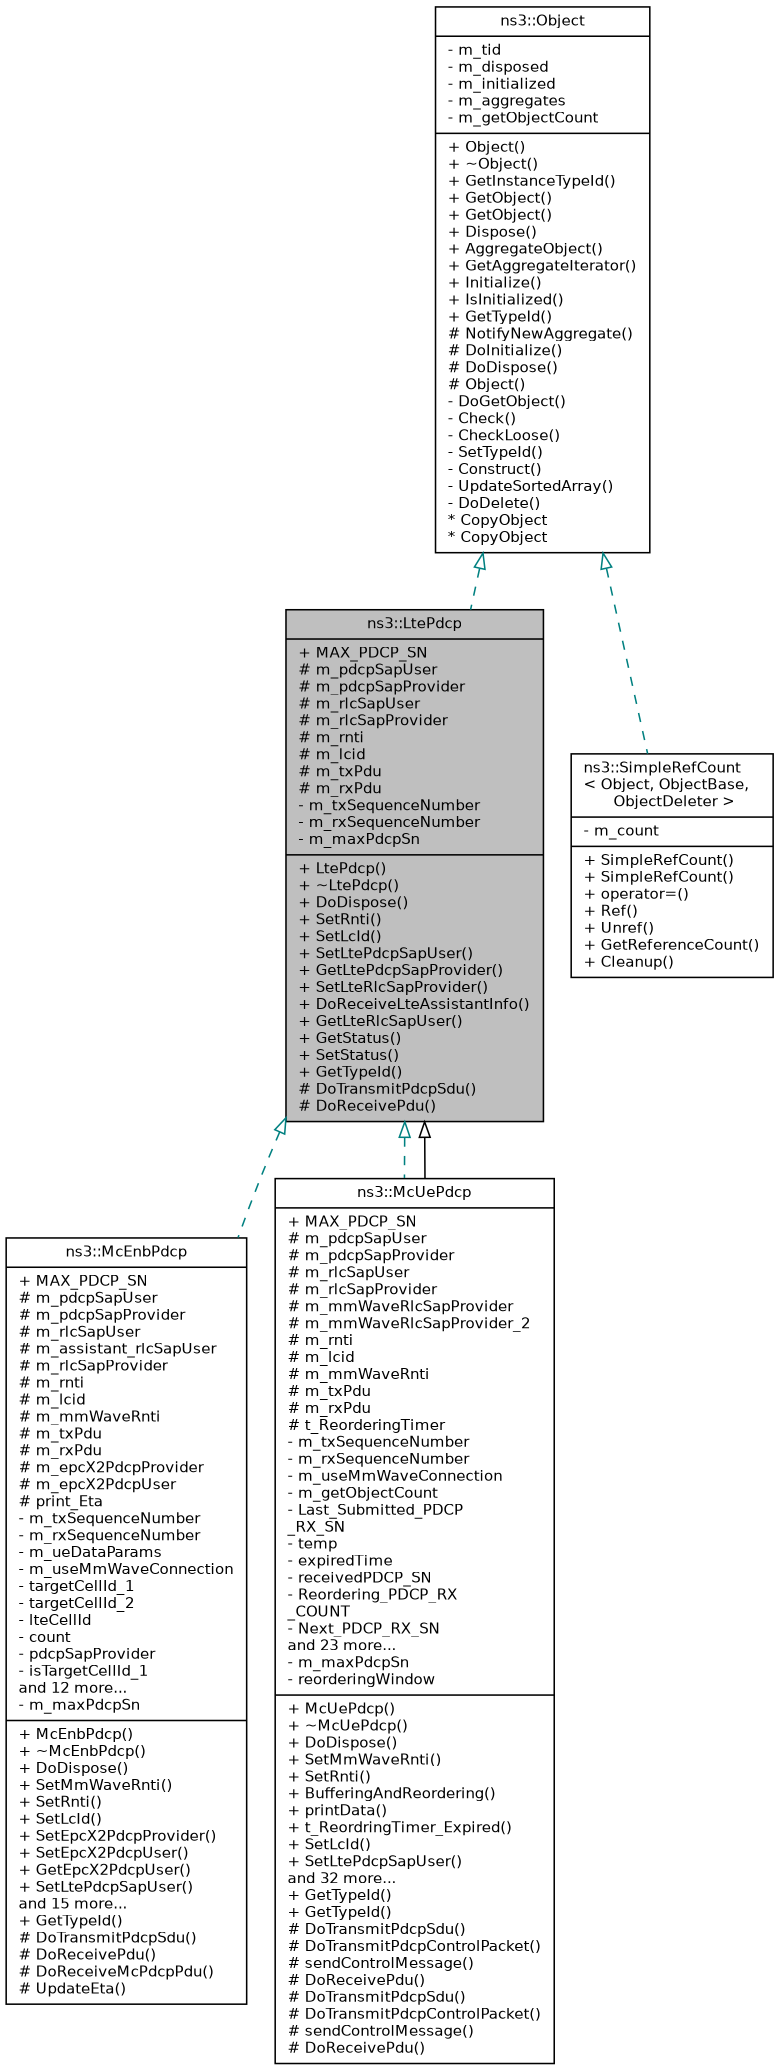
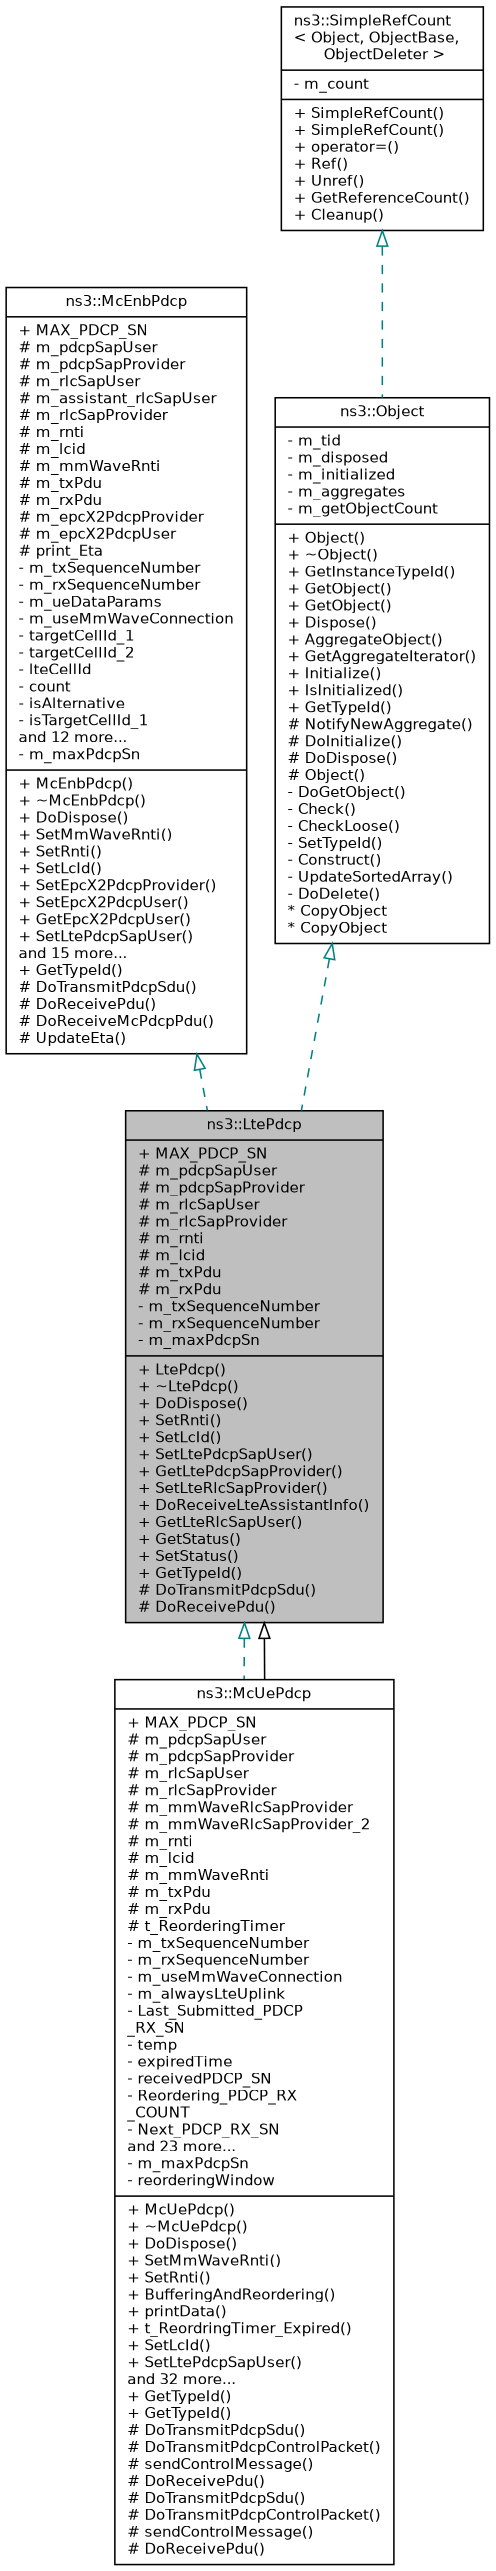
(627, 661) -> (382, 322)
(258, 1184) -> (204, 1090)
(363, 1493) -> (207, 1994)
(87, 1654) -> (72, 704)
